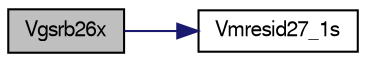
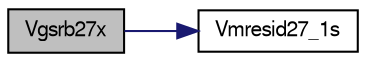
(66, 31) -> (66, 31)
